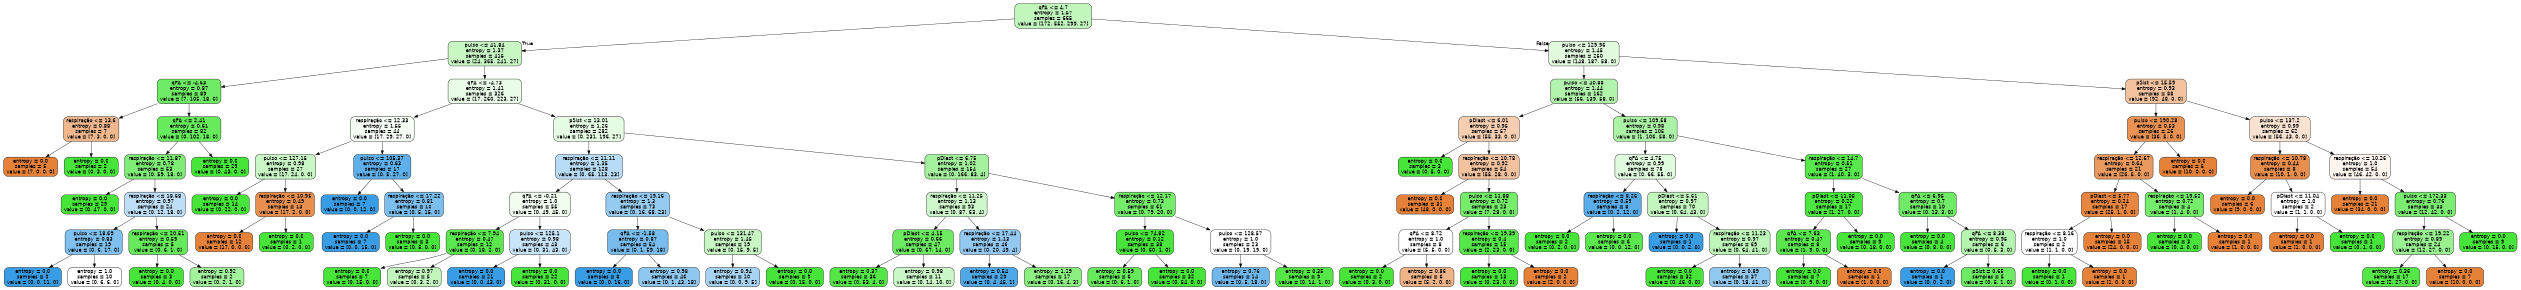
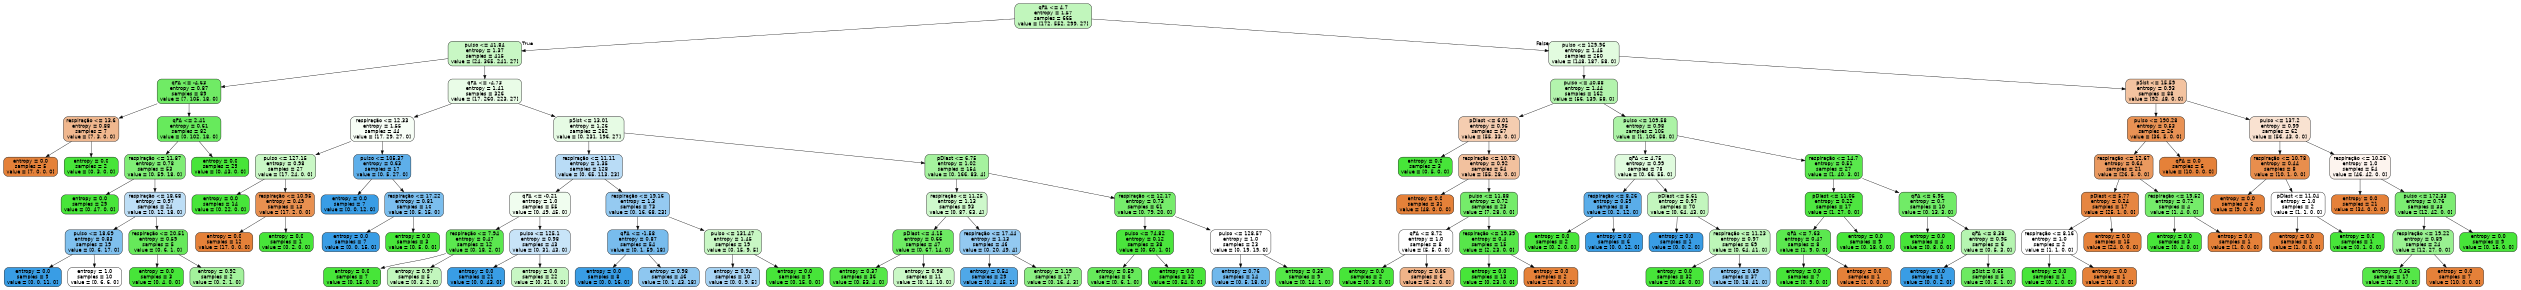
(2188, 167) -> (2188, 167)
(1614, 242) -> (1614, 242)
(540, 277) -> (540, 277)
